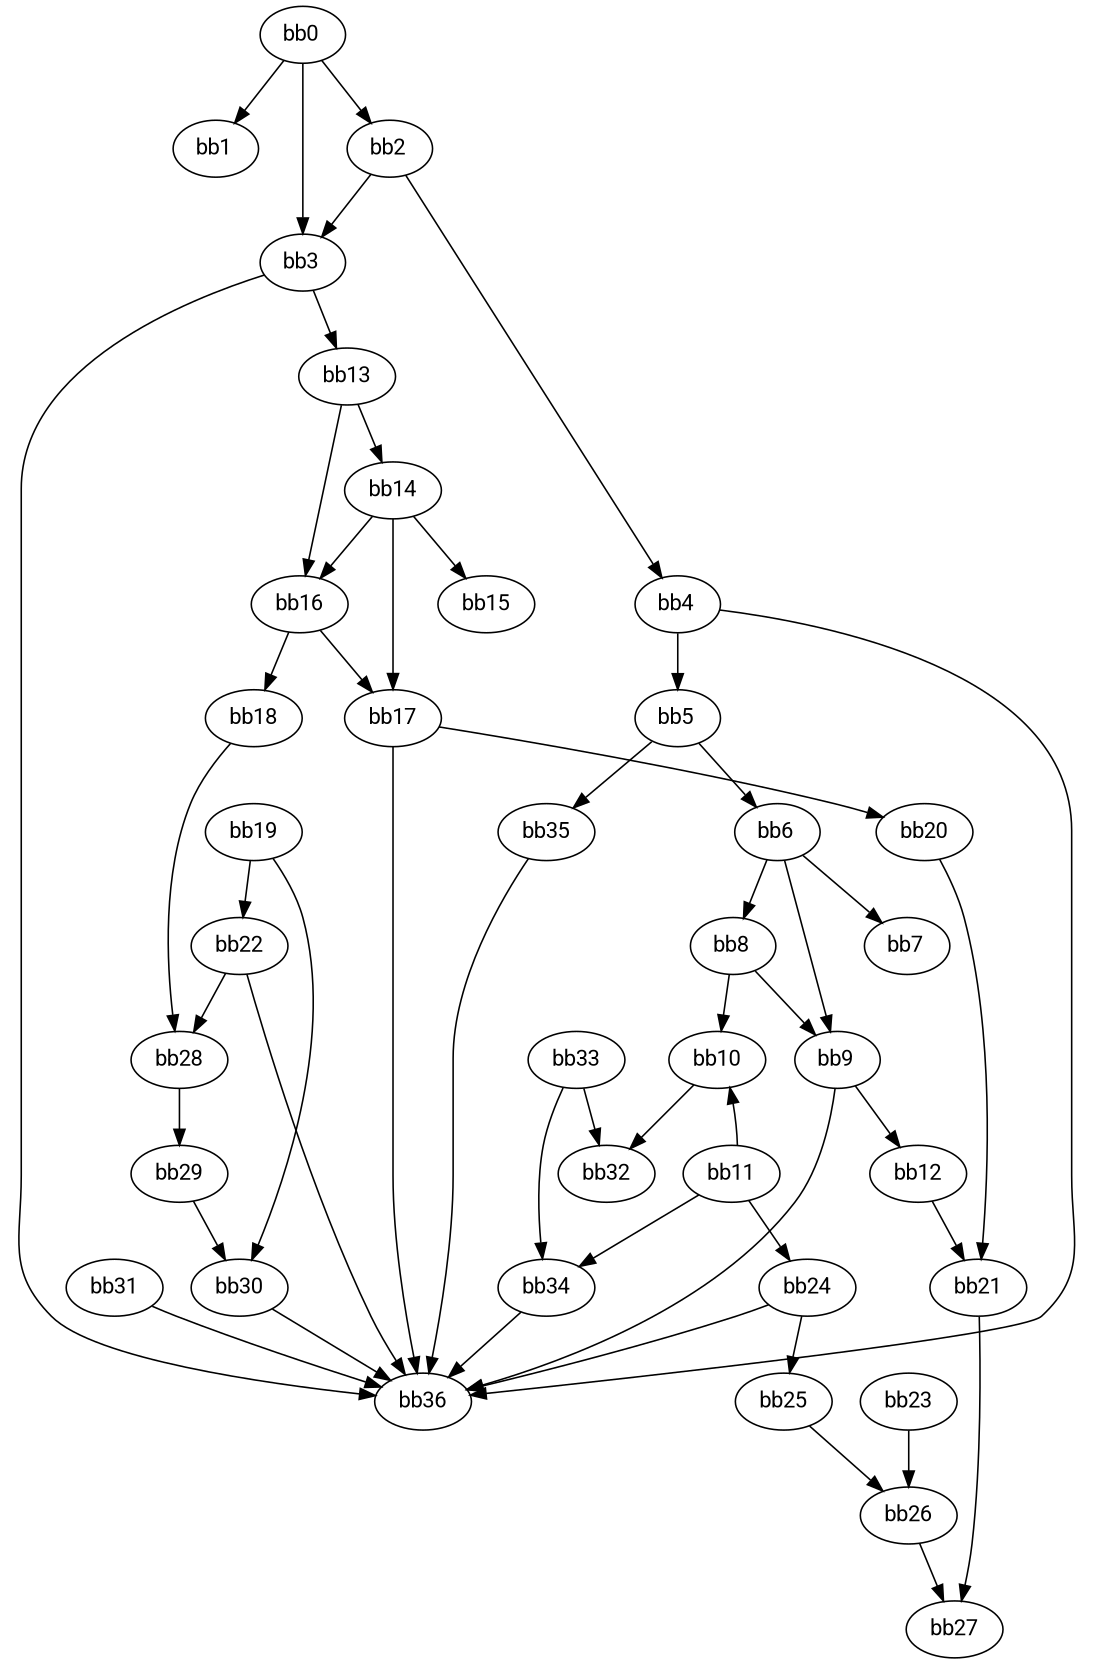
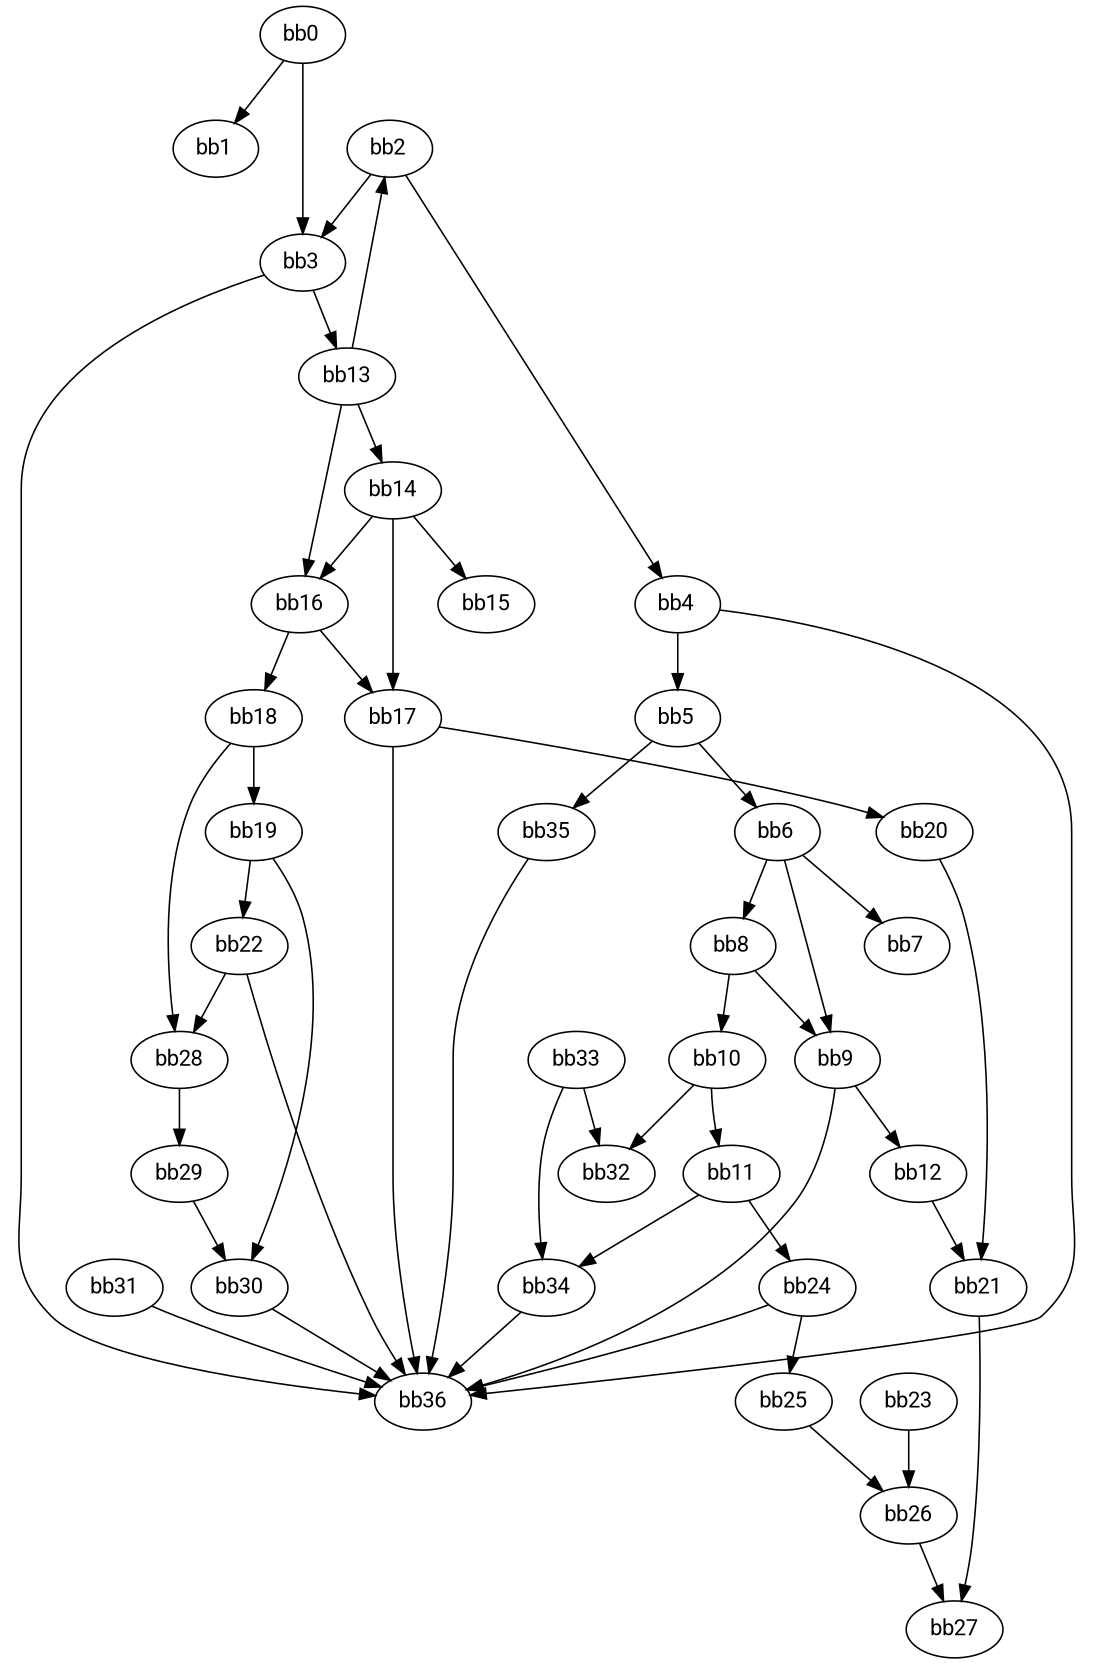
(341, 86) -> (367, 271)
none -> (254, 767)
(736, 1124) -> (713, 1109)
